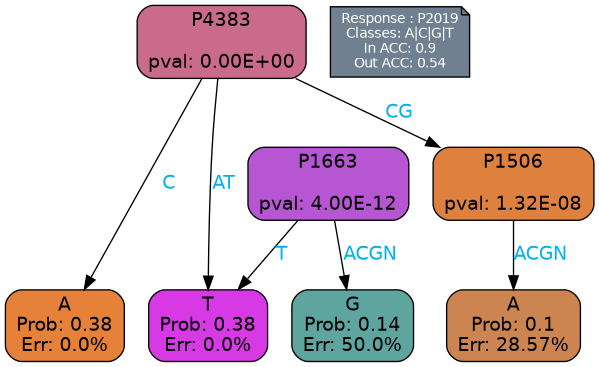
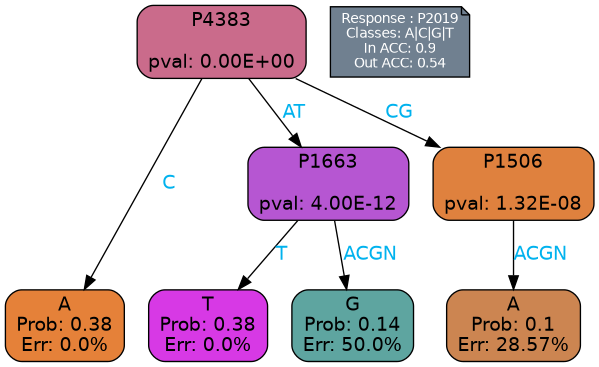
(211, 177) -> (271, 107)
